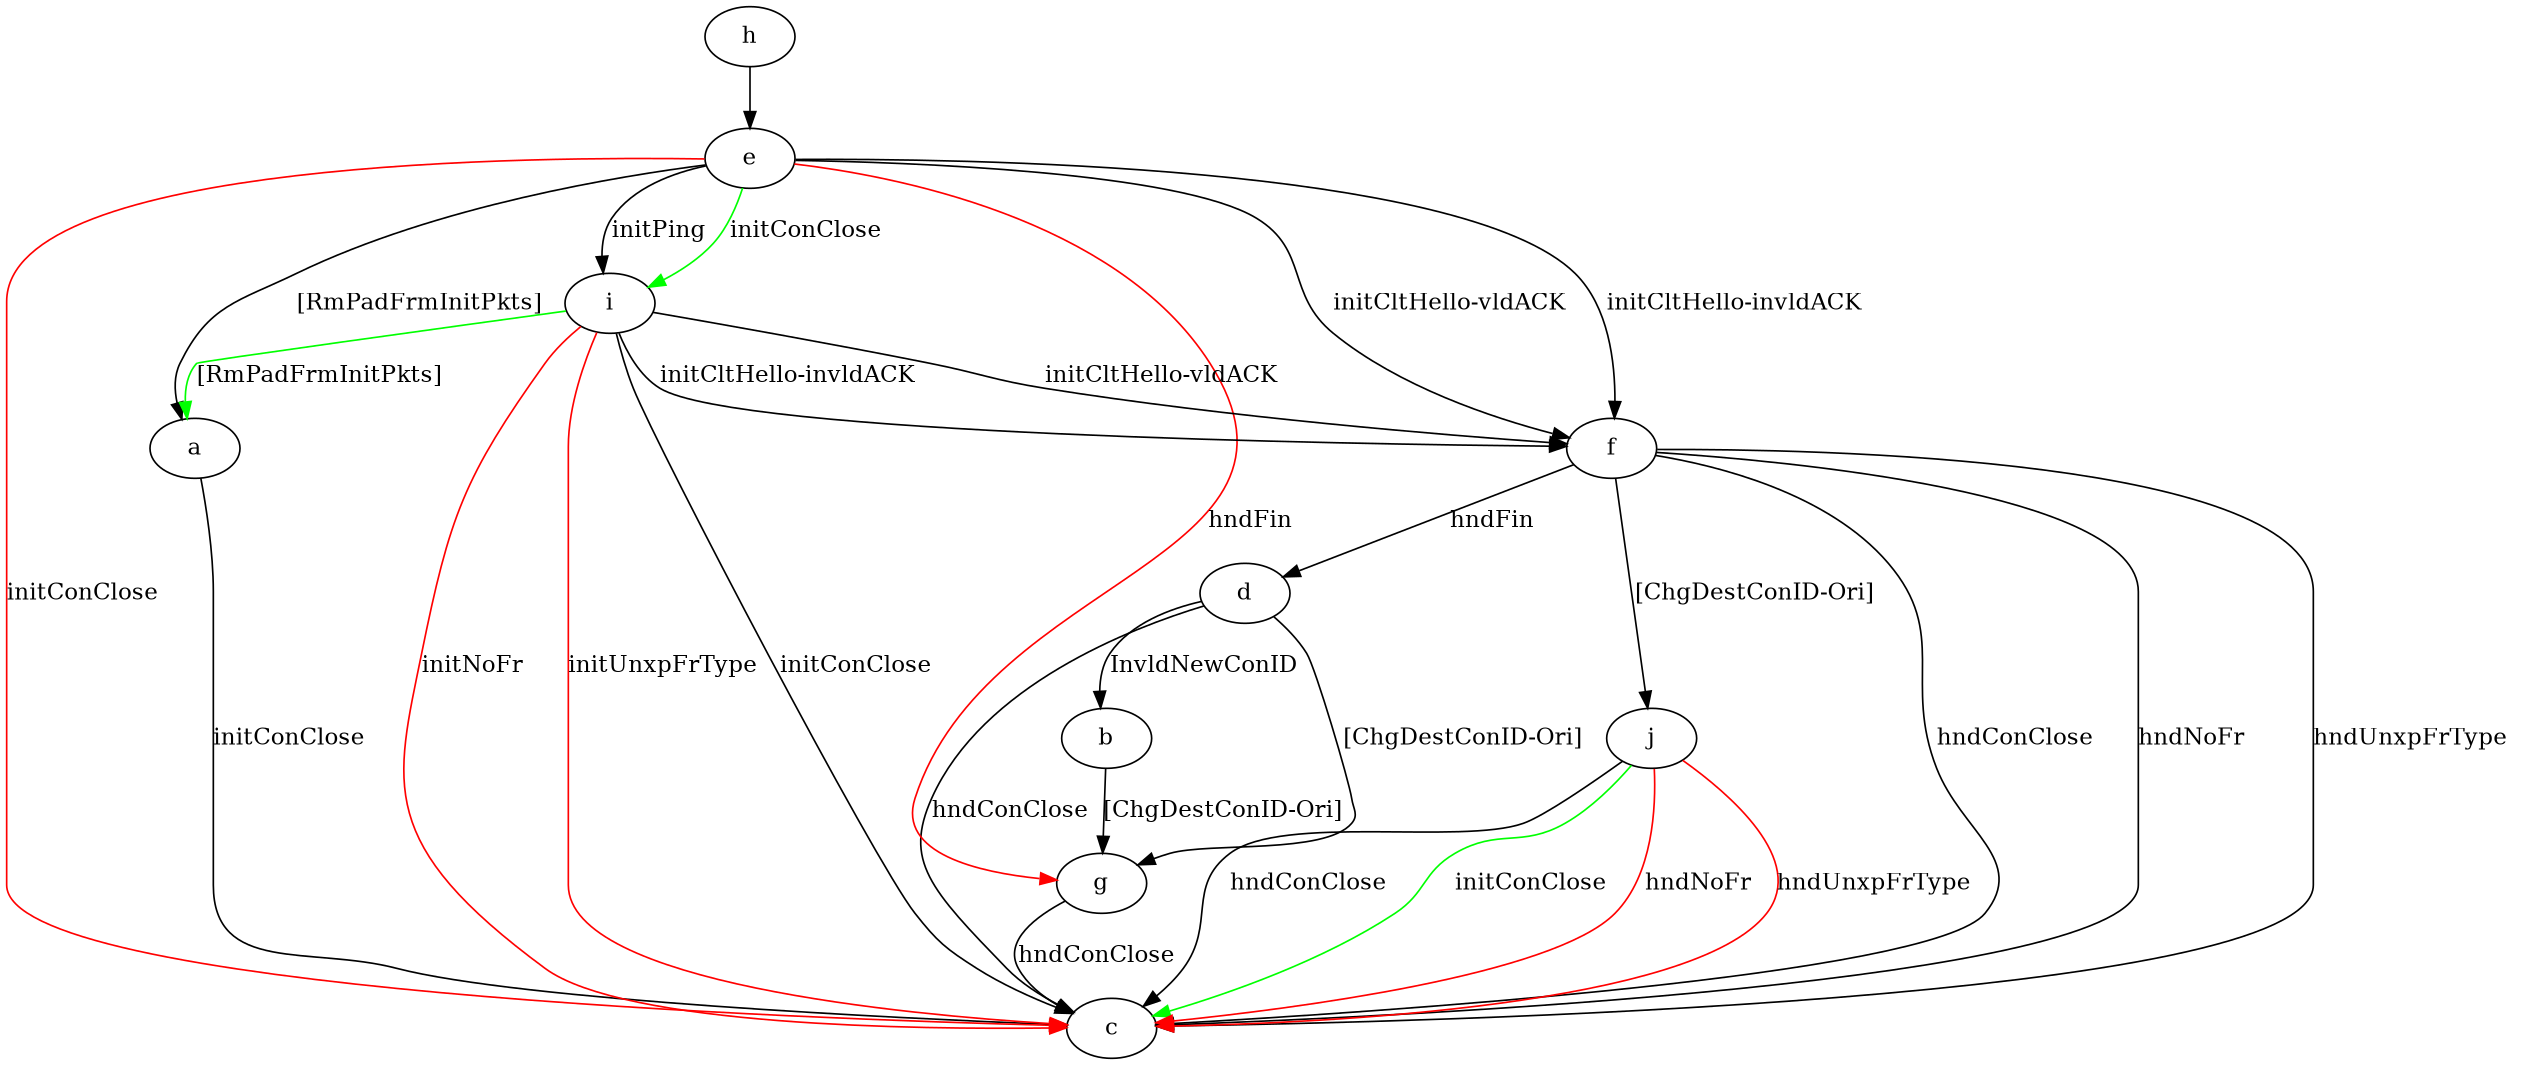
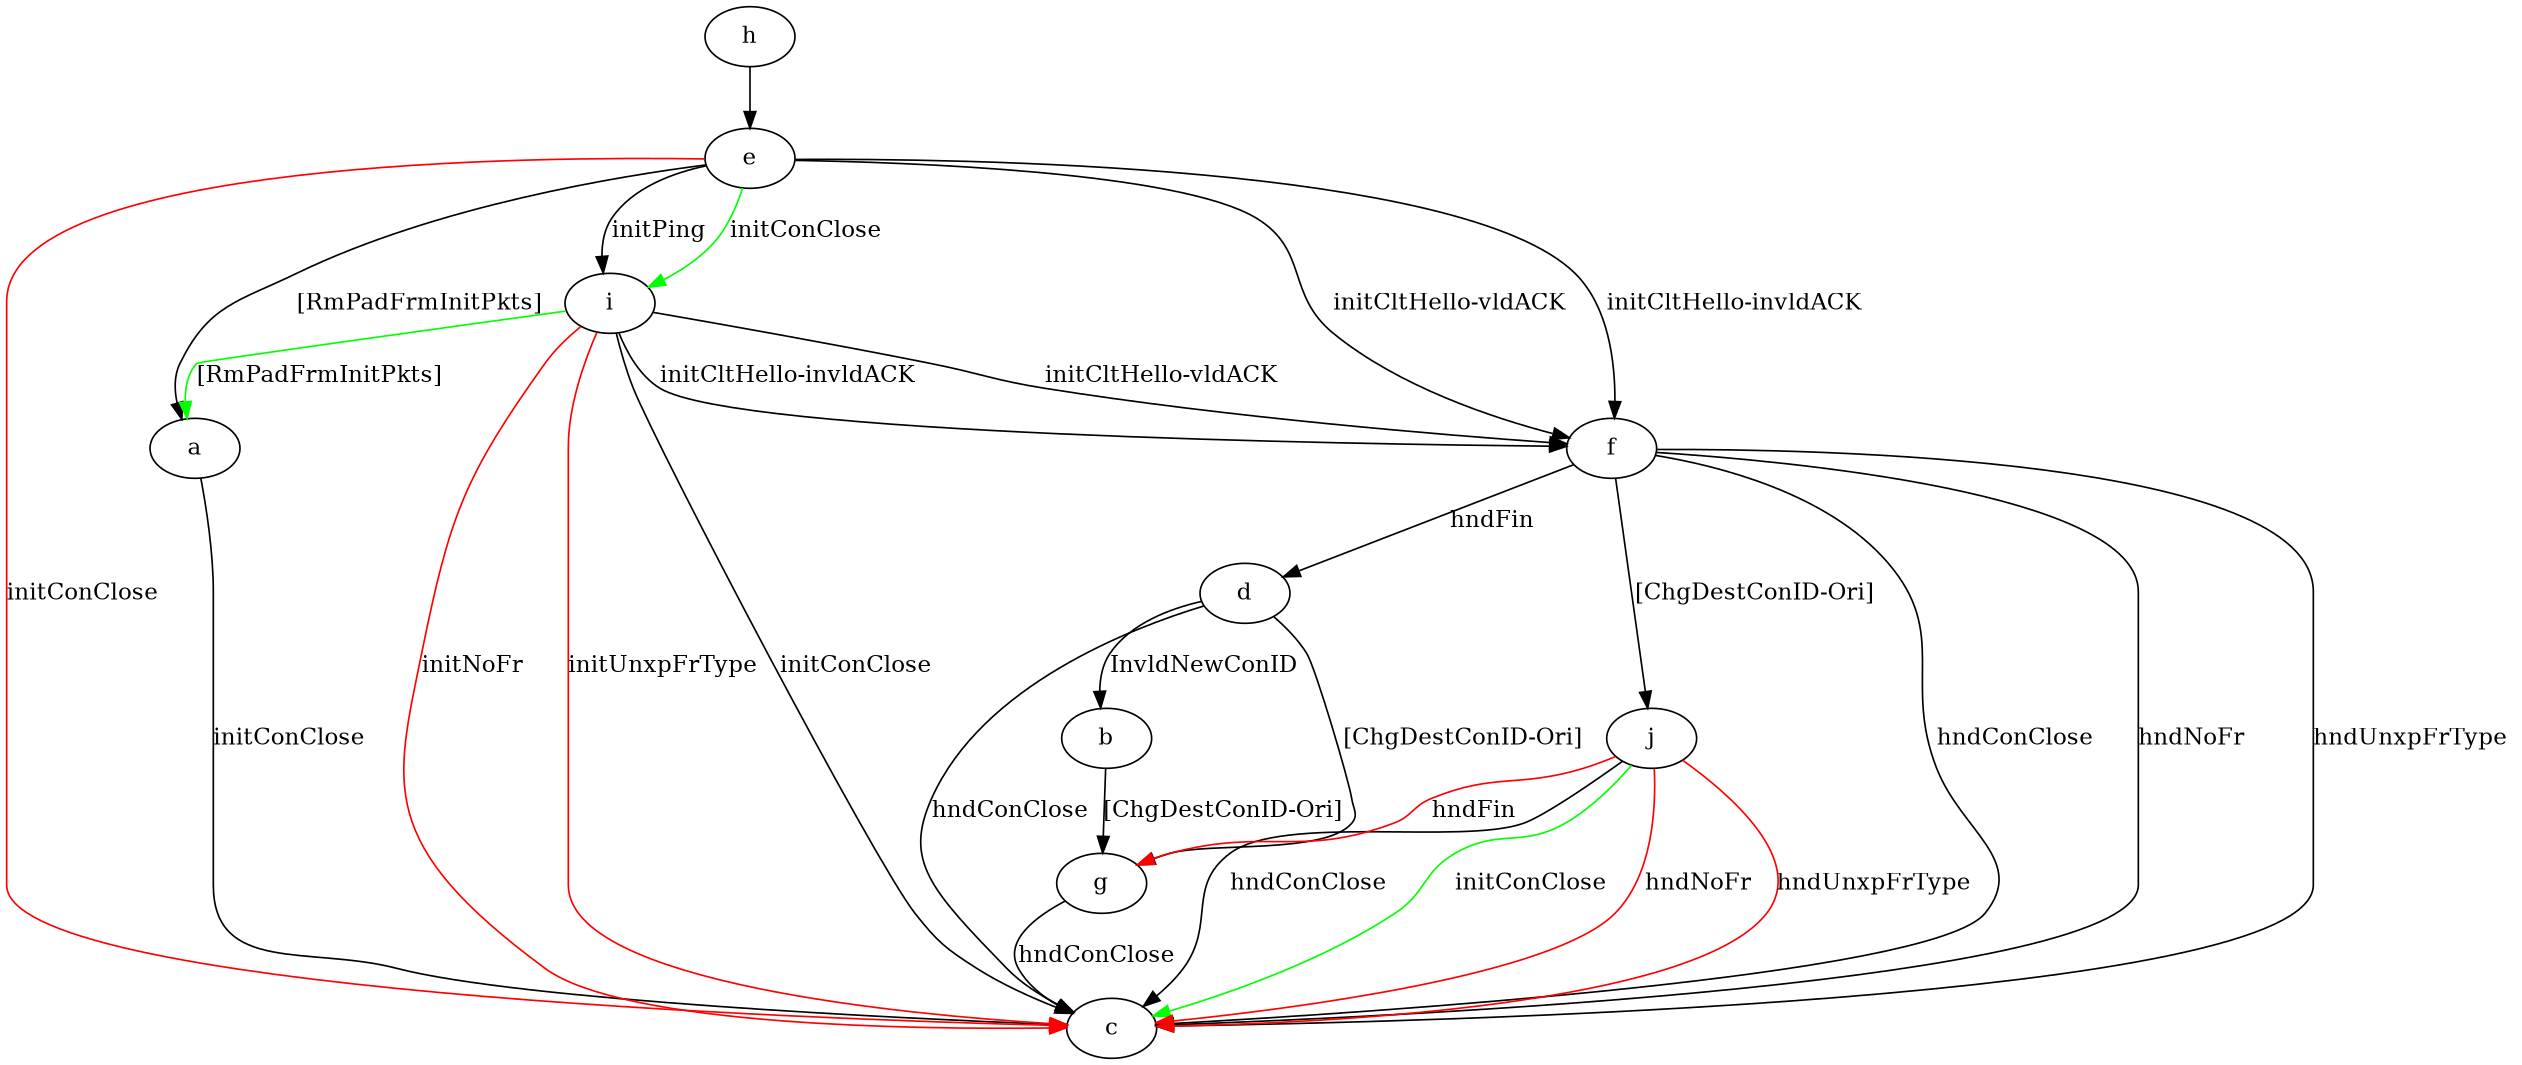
(1221, 490) -> (1400, 820)
